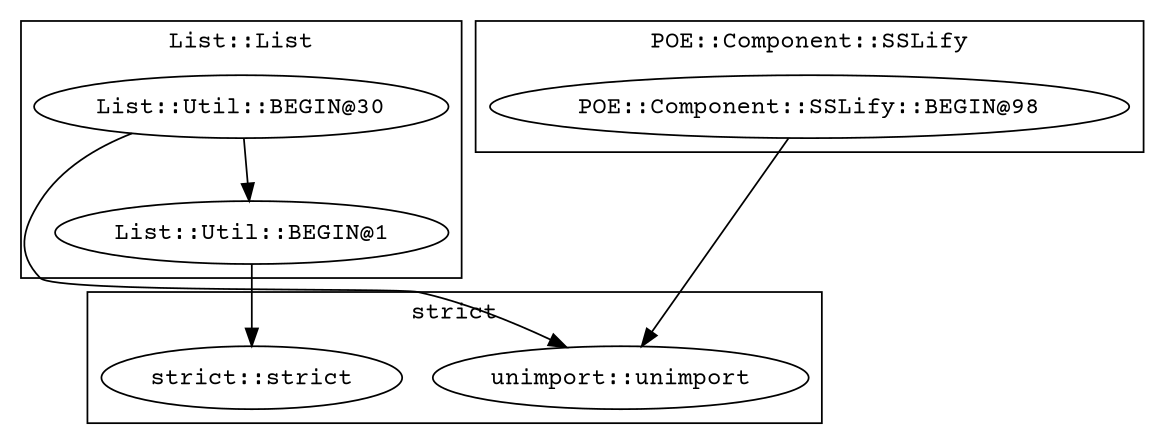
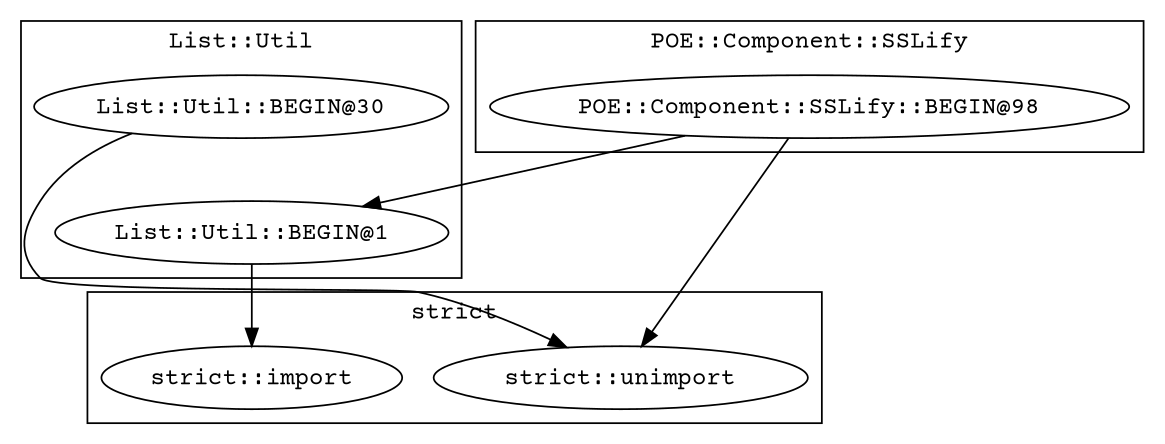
(241, 41) -> (241, 41)
(246, 161) -> (533, 169)
(252, 378) -> (252, 378)
(621, 378) -> (621, 378)
